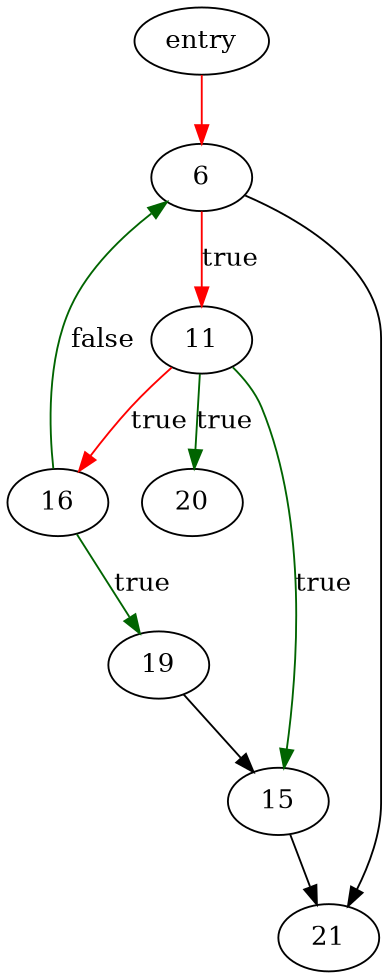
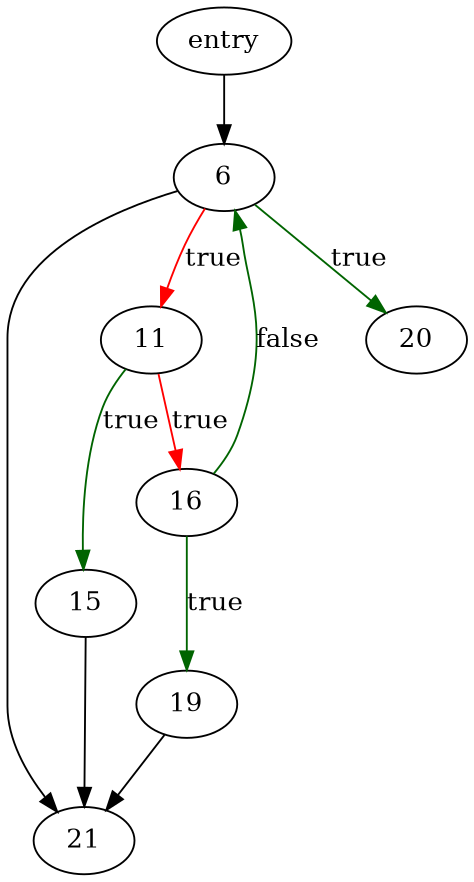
(202, 100) -> (224, 100)
(198, 412) -> (313, 253)
(212, 726) -> (141, 765)
